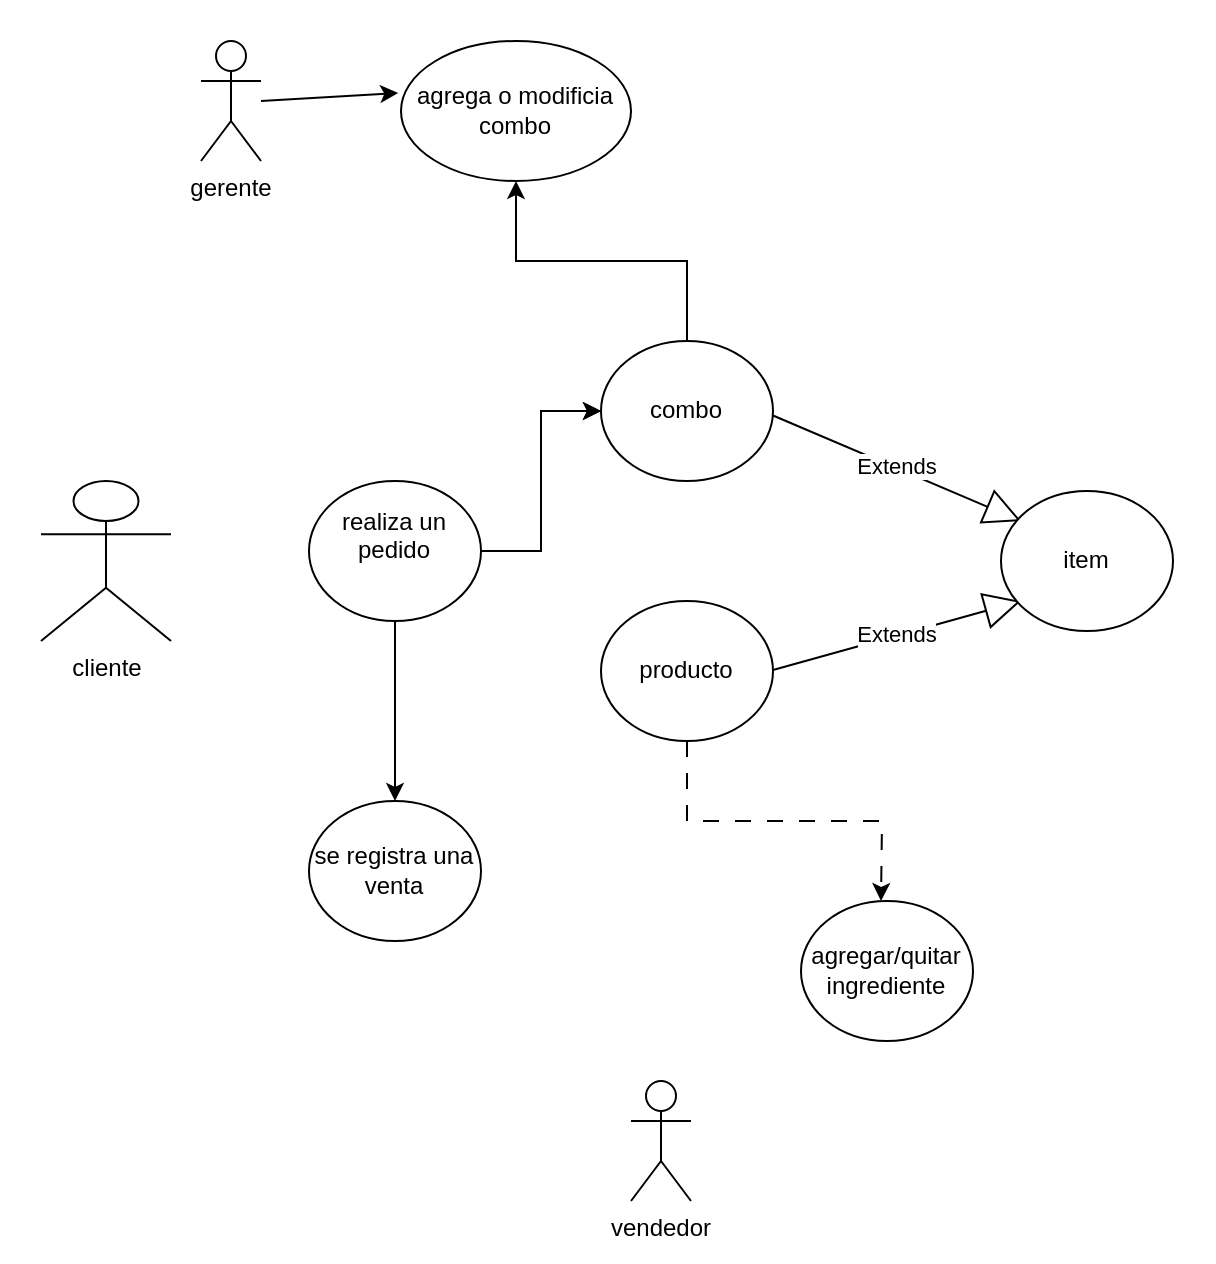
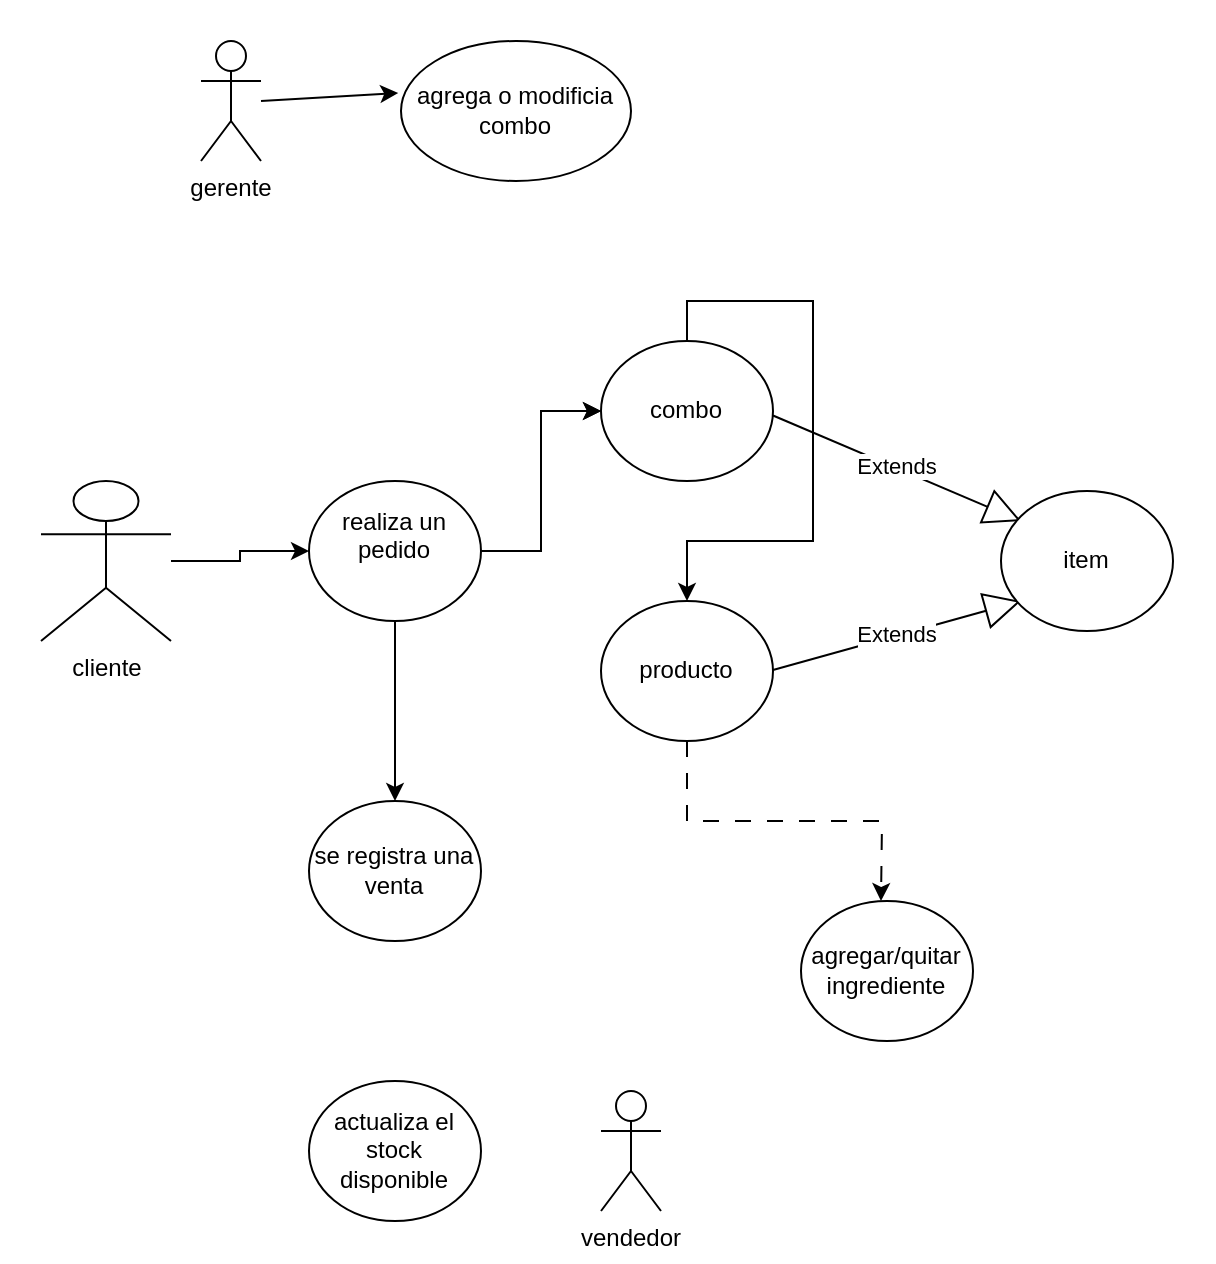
(589, 261) -> (813, 443)
none -> (238, 561)
(661, 1141) -> (631, 1151)
none -> (395, 1151)
